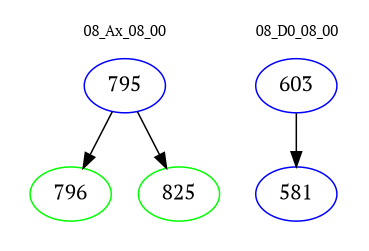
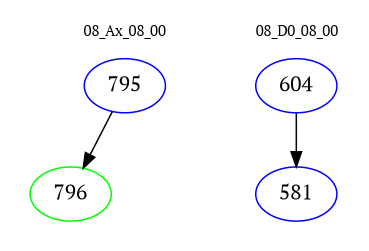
(296, 86) -> (296, 86)
(179, 194) -> none
